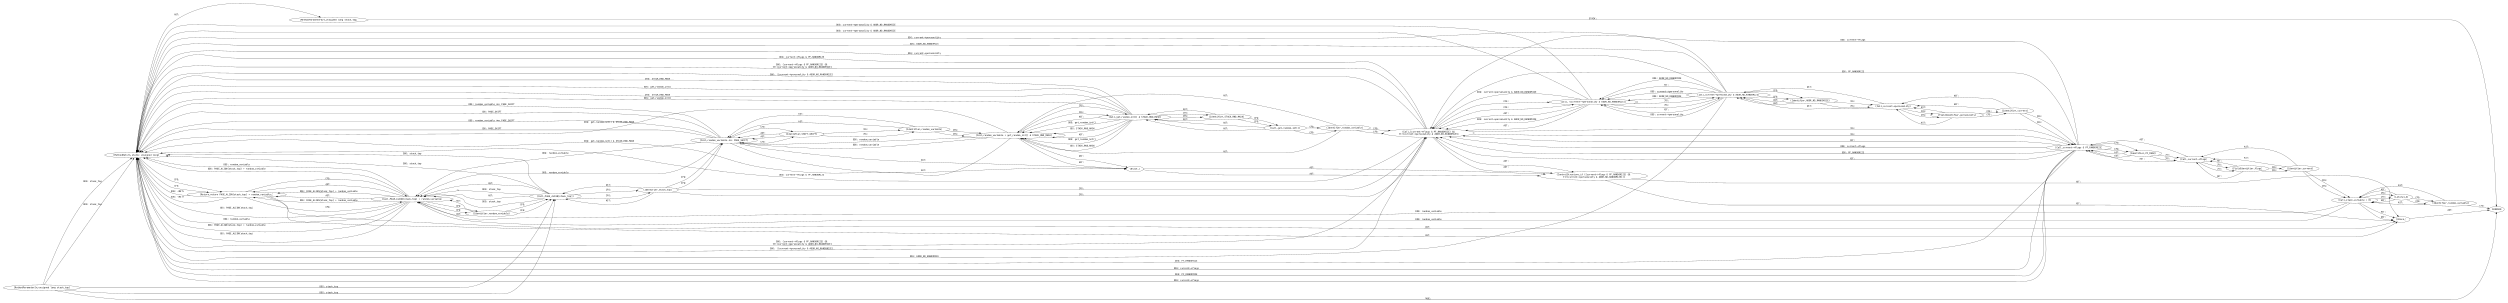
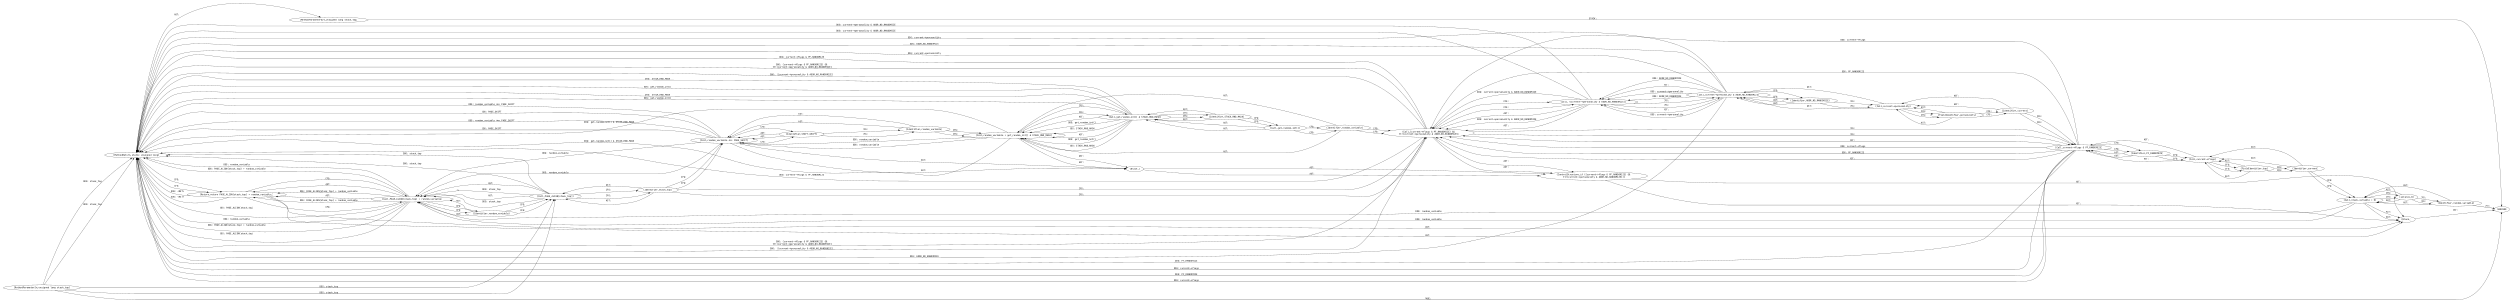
(2143, 153) -> (2147, 153)
(2247, 169) -> (2254, 169)
